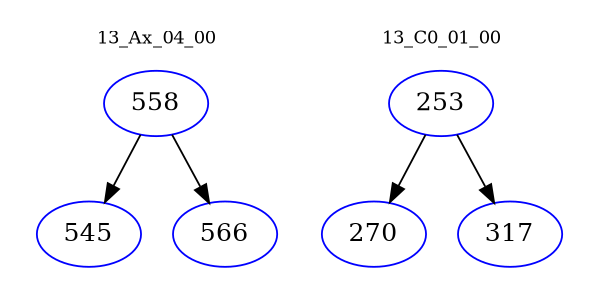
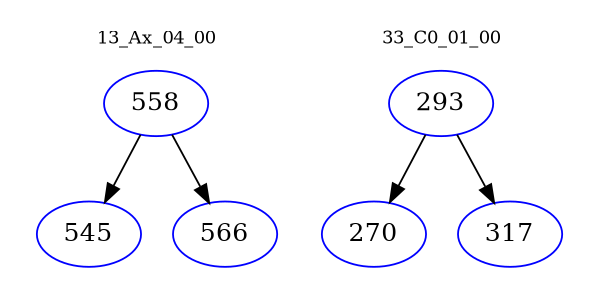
(442, 39) -> (442, 39)
(441, 103) -> (441, 103)
